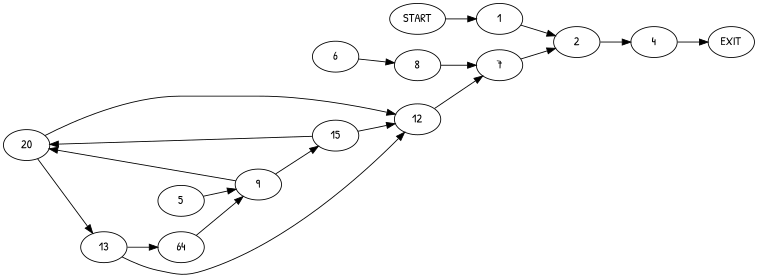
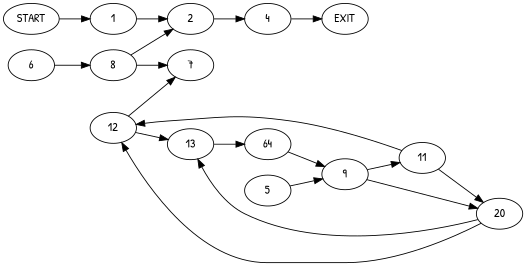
(534, 55) -> (148, 44)
(336, 136) -> (422, 158)
(273, 239) -> (148, 135)
